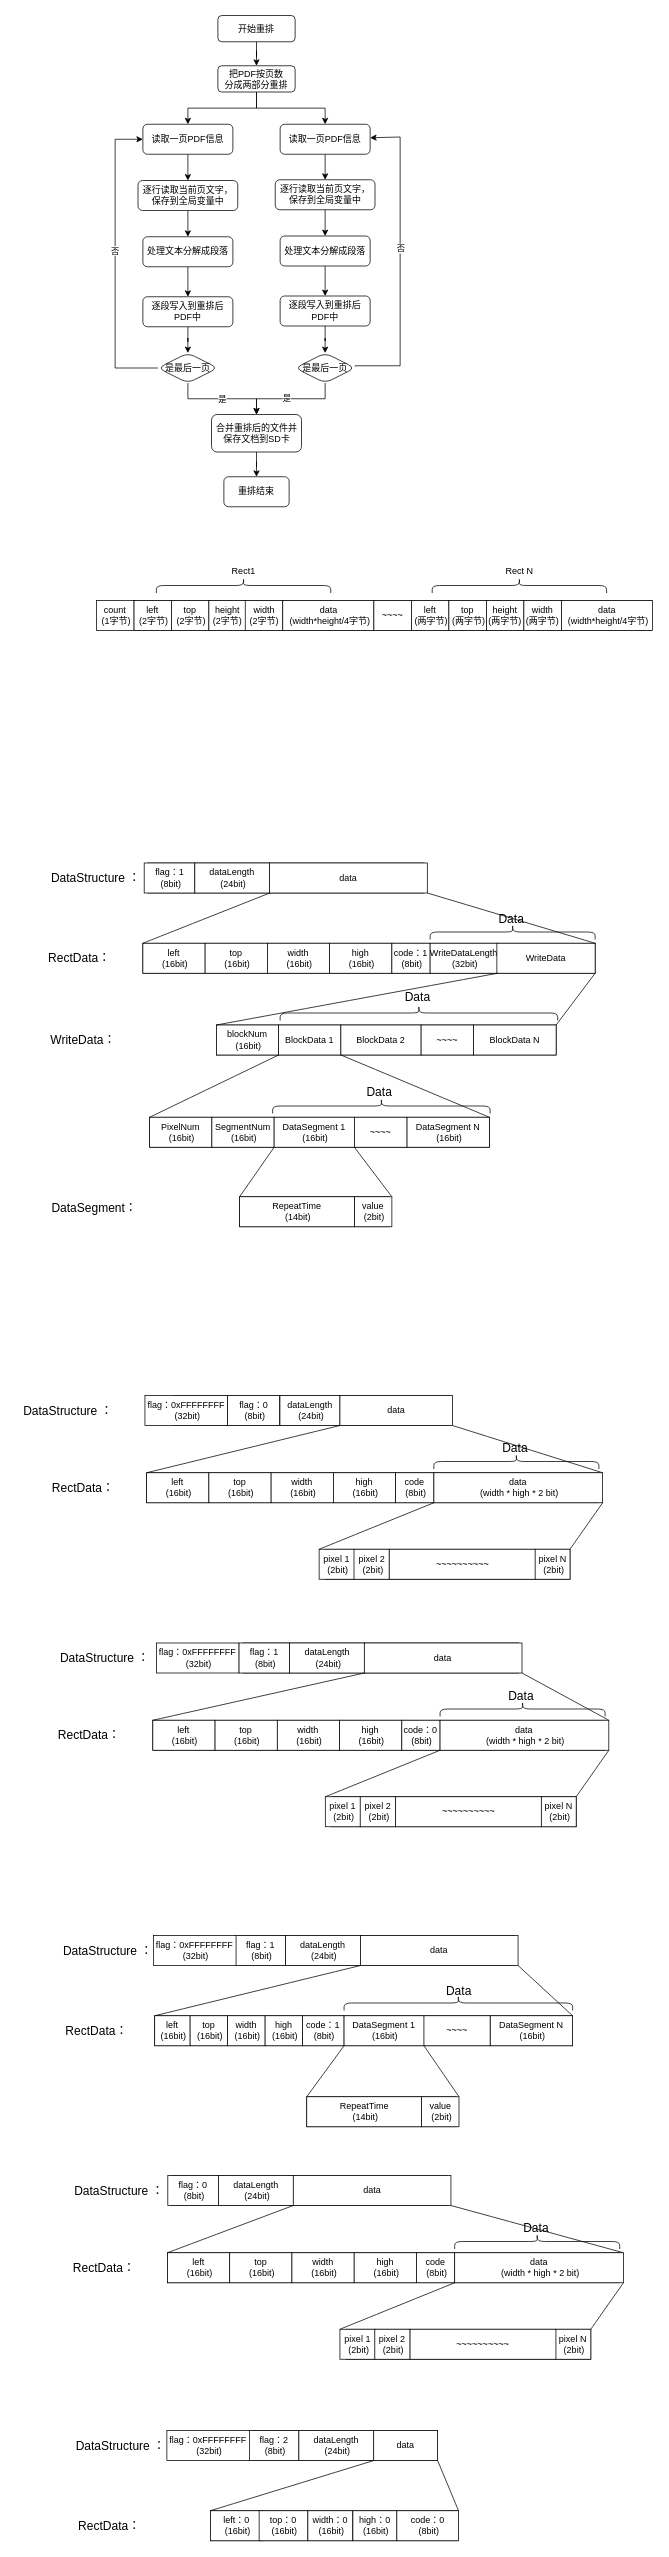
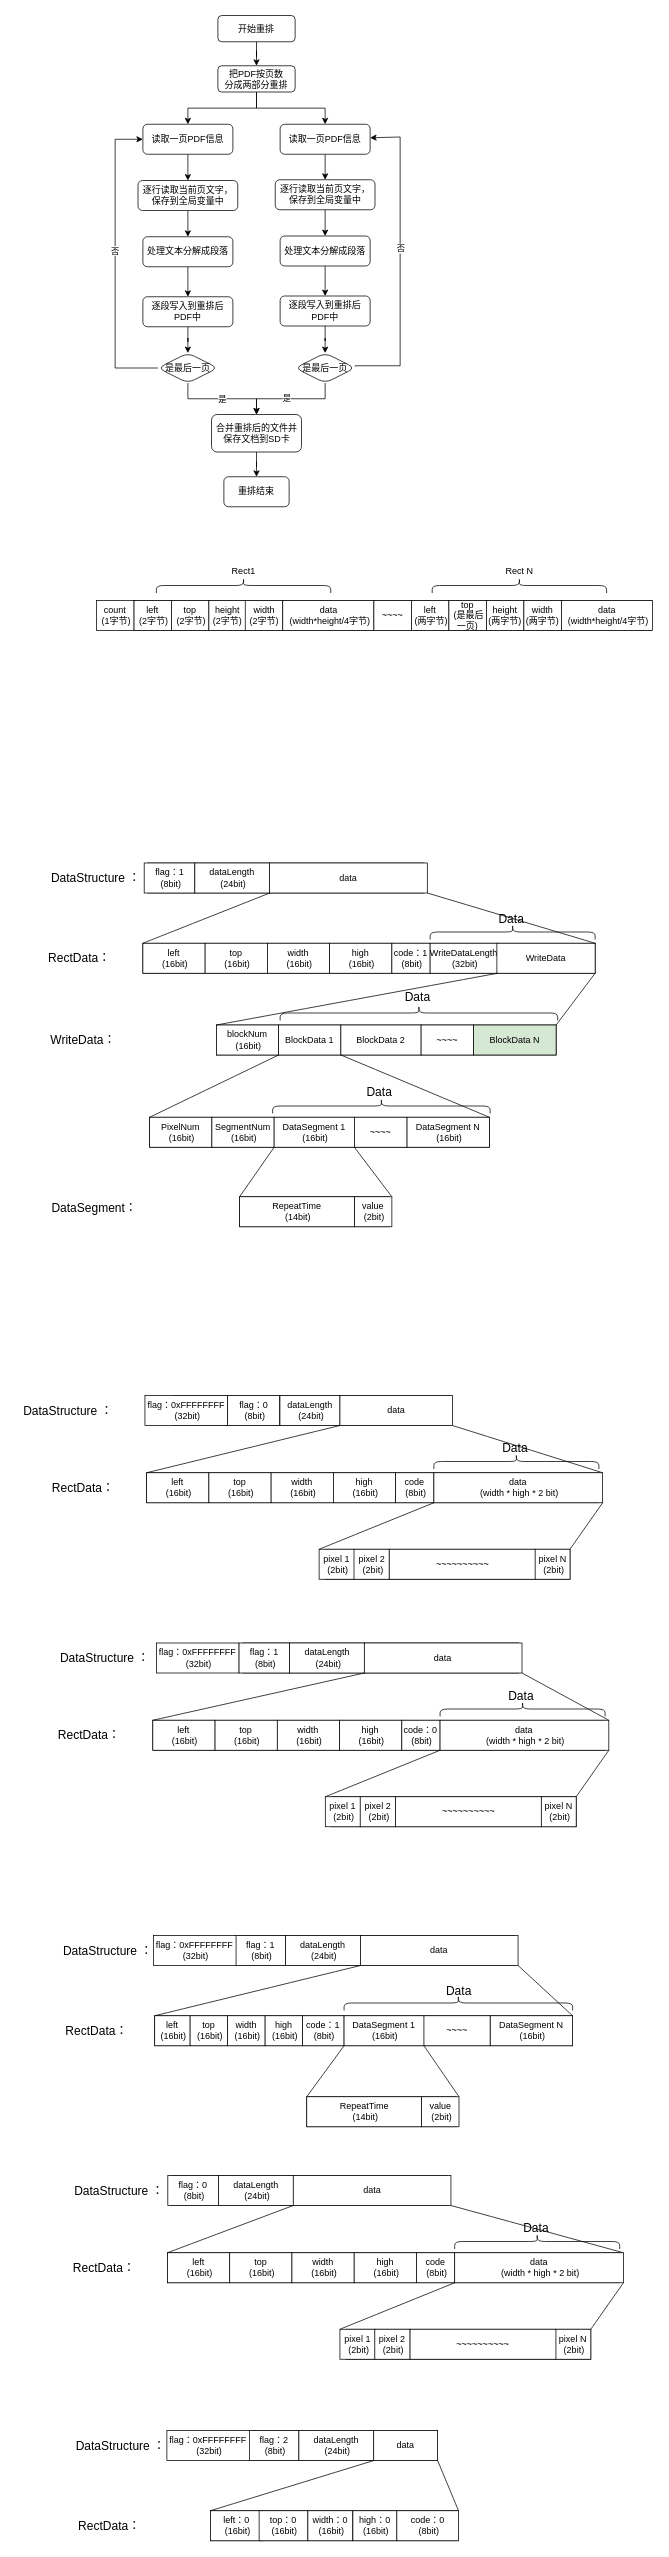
(468, 615) -> (468, 615)
(515, 1040) -> (515, 1040)
